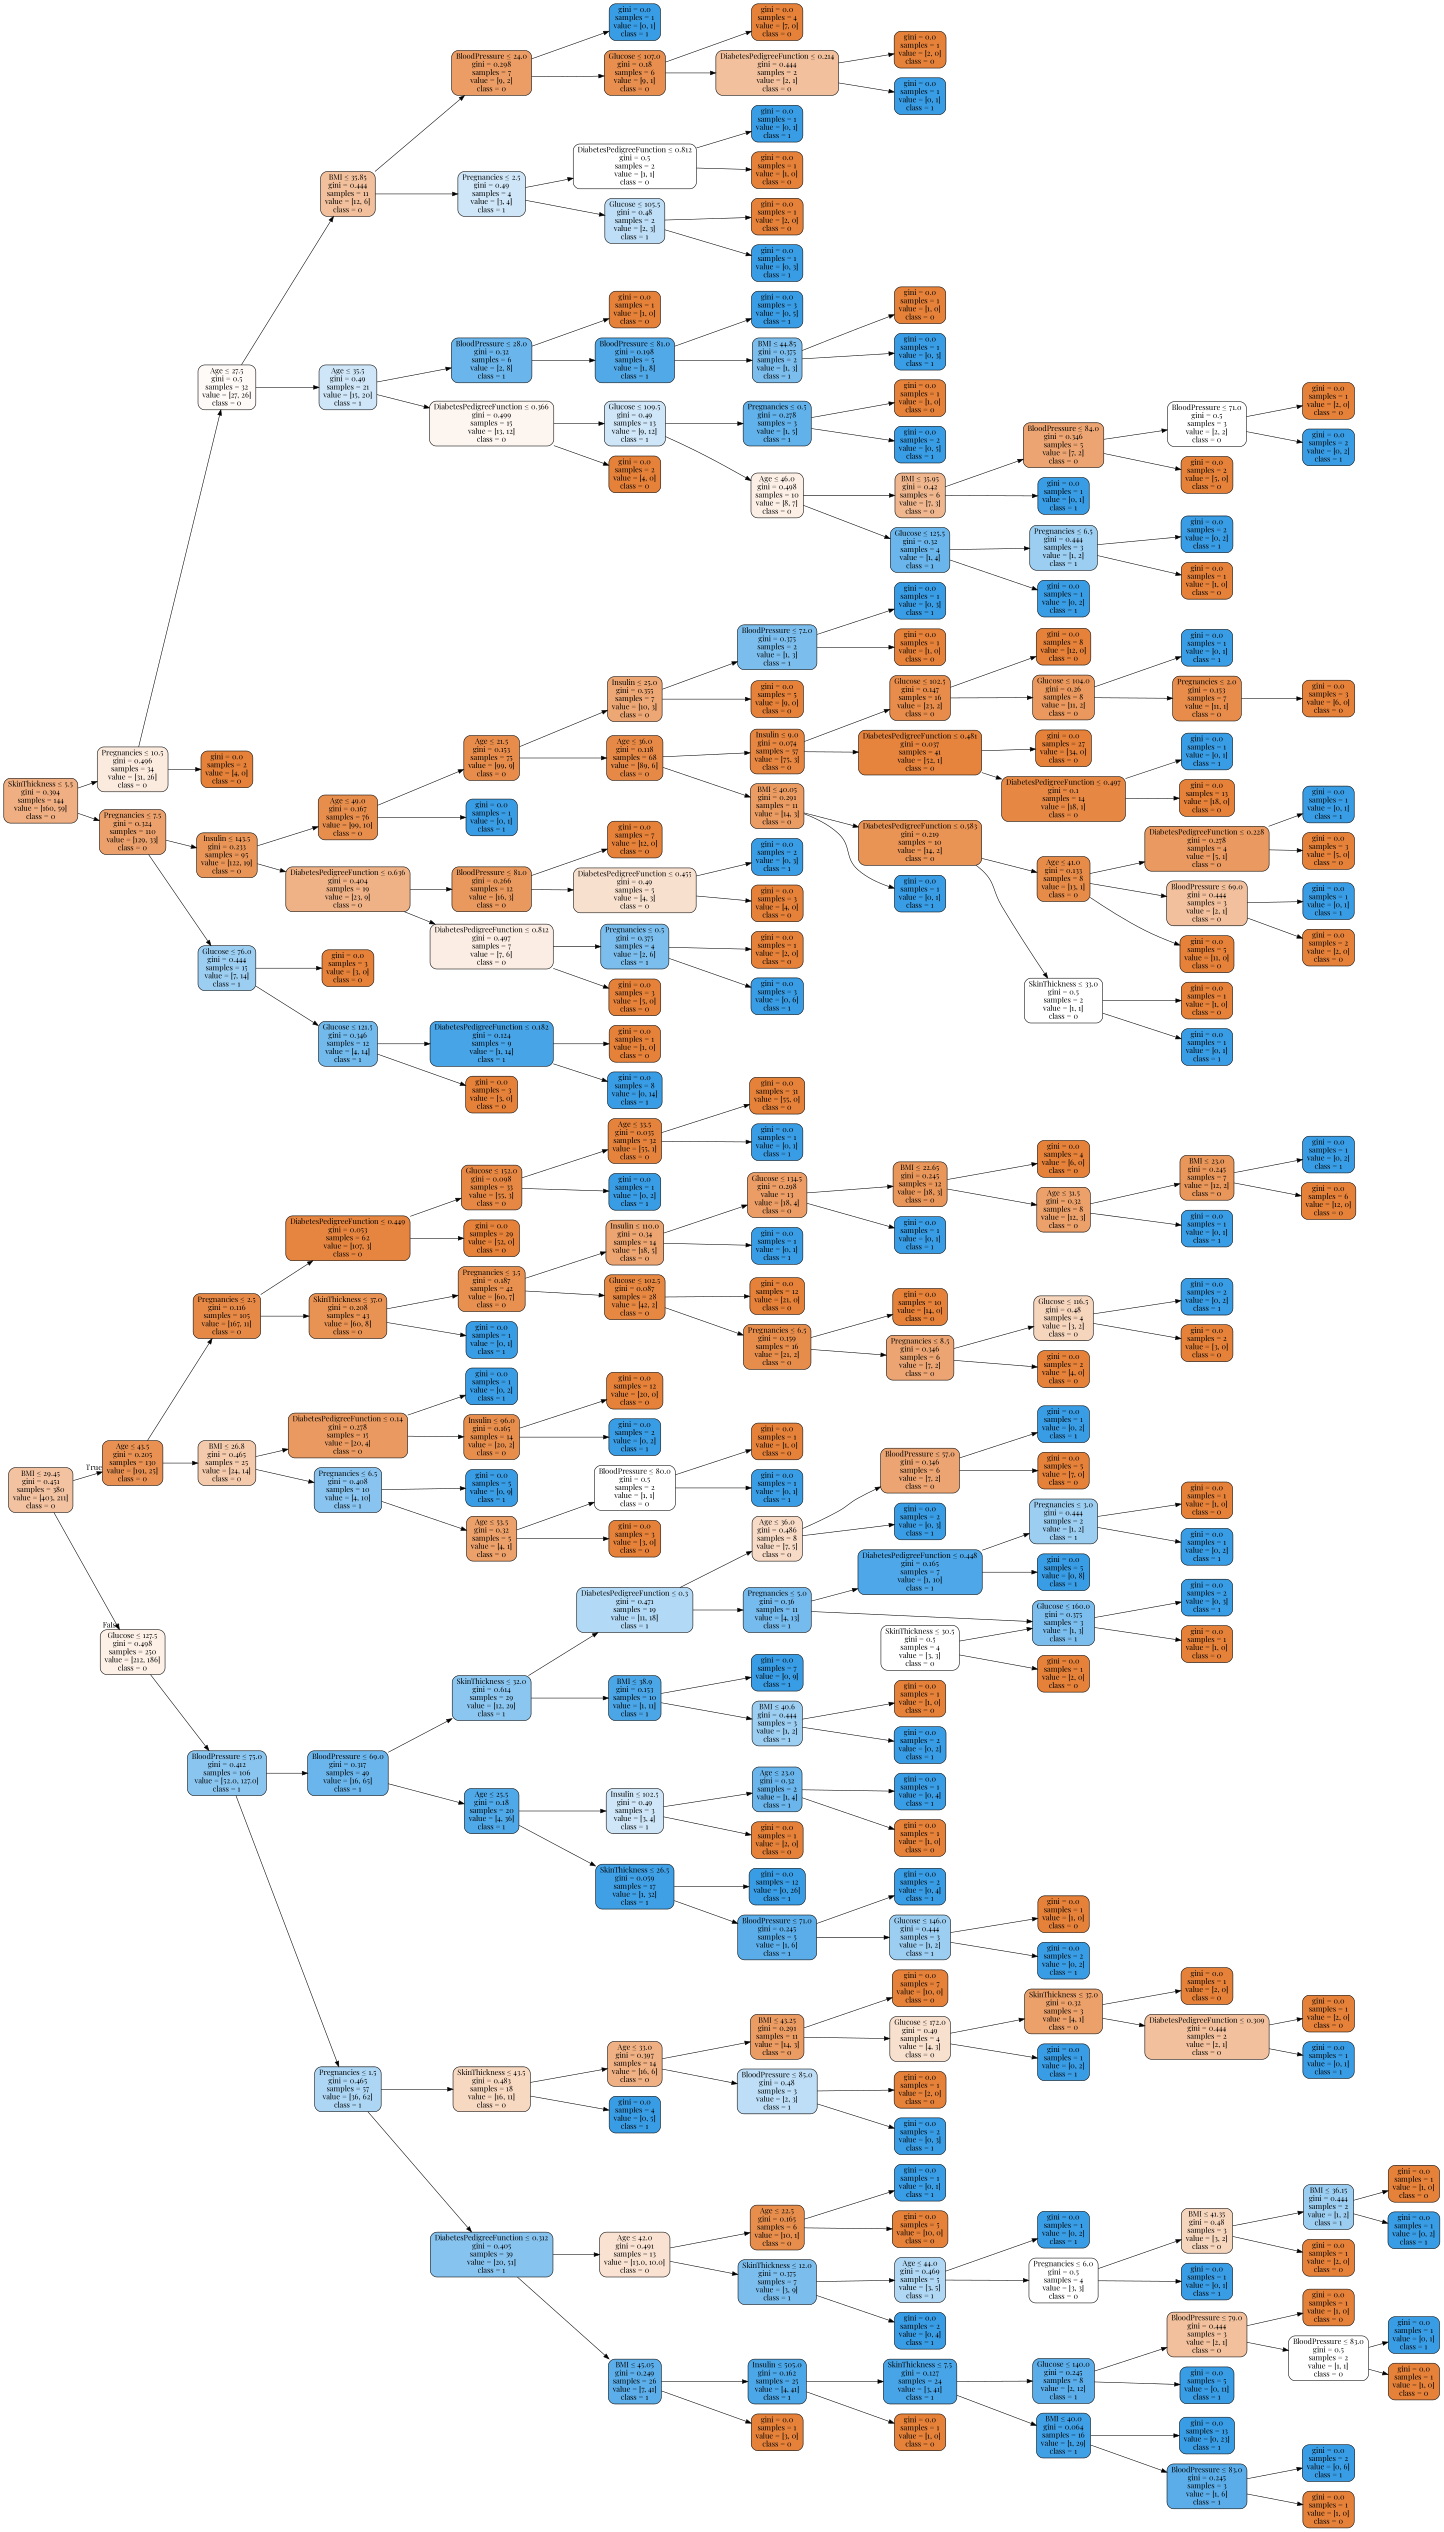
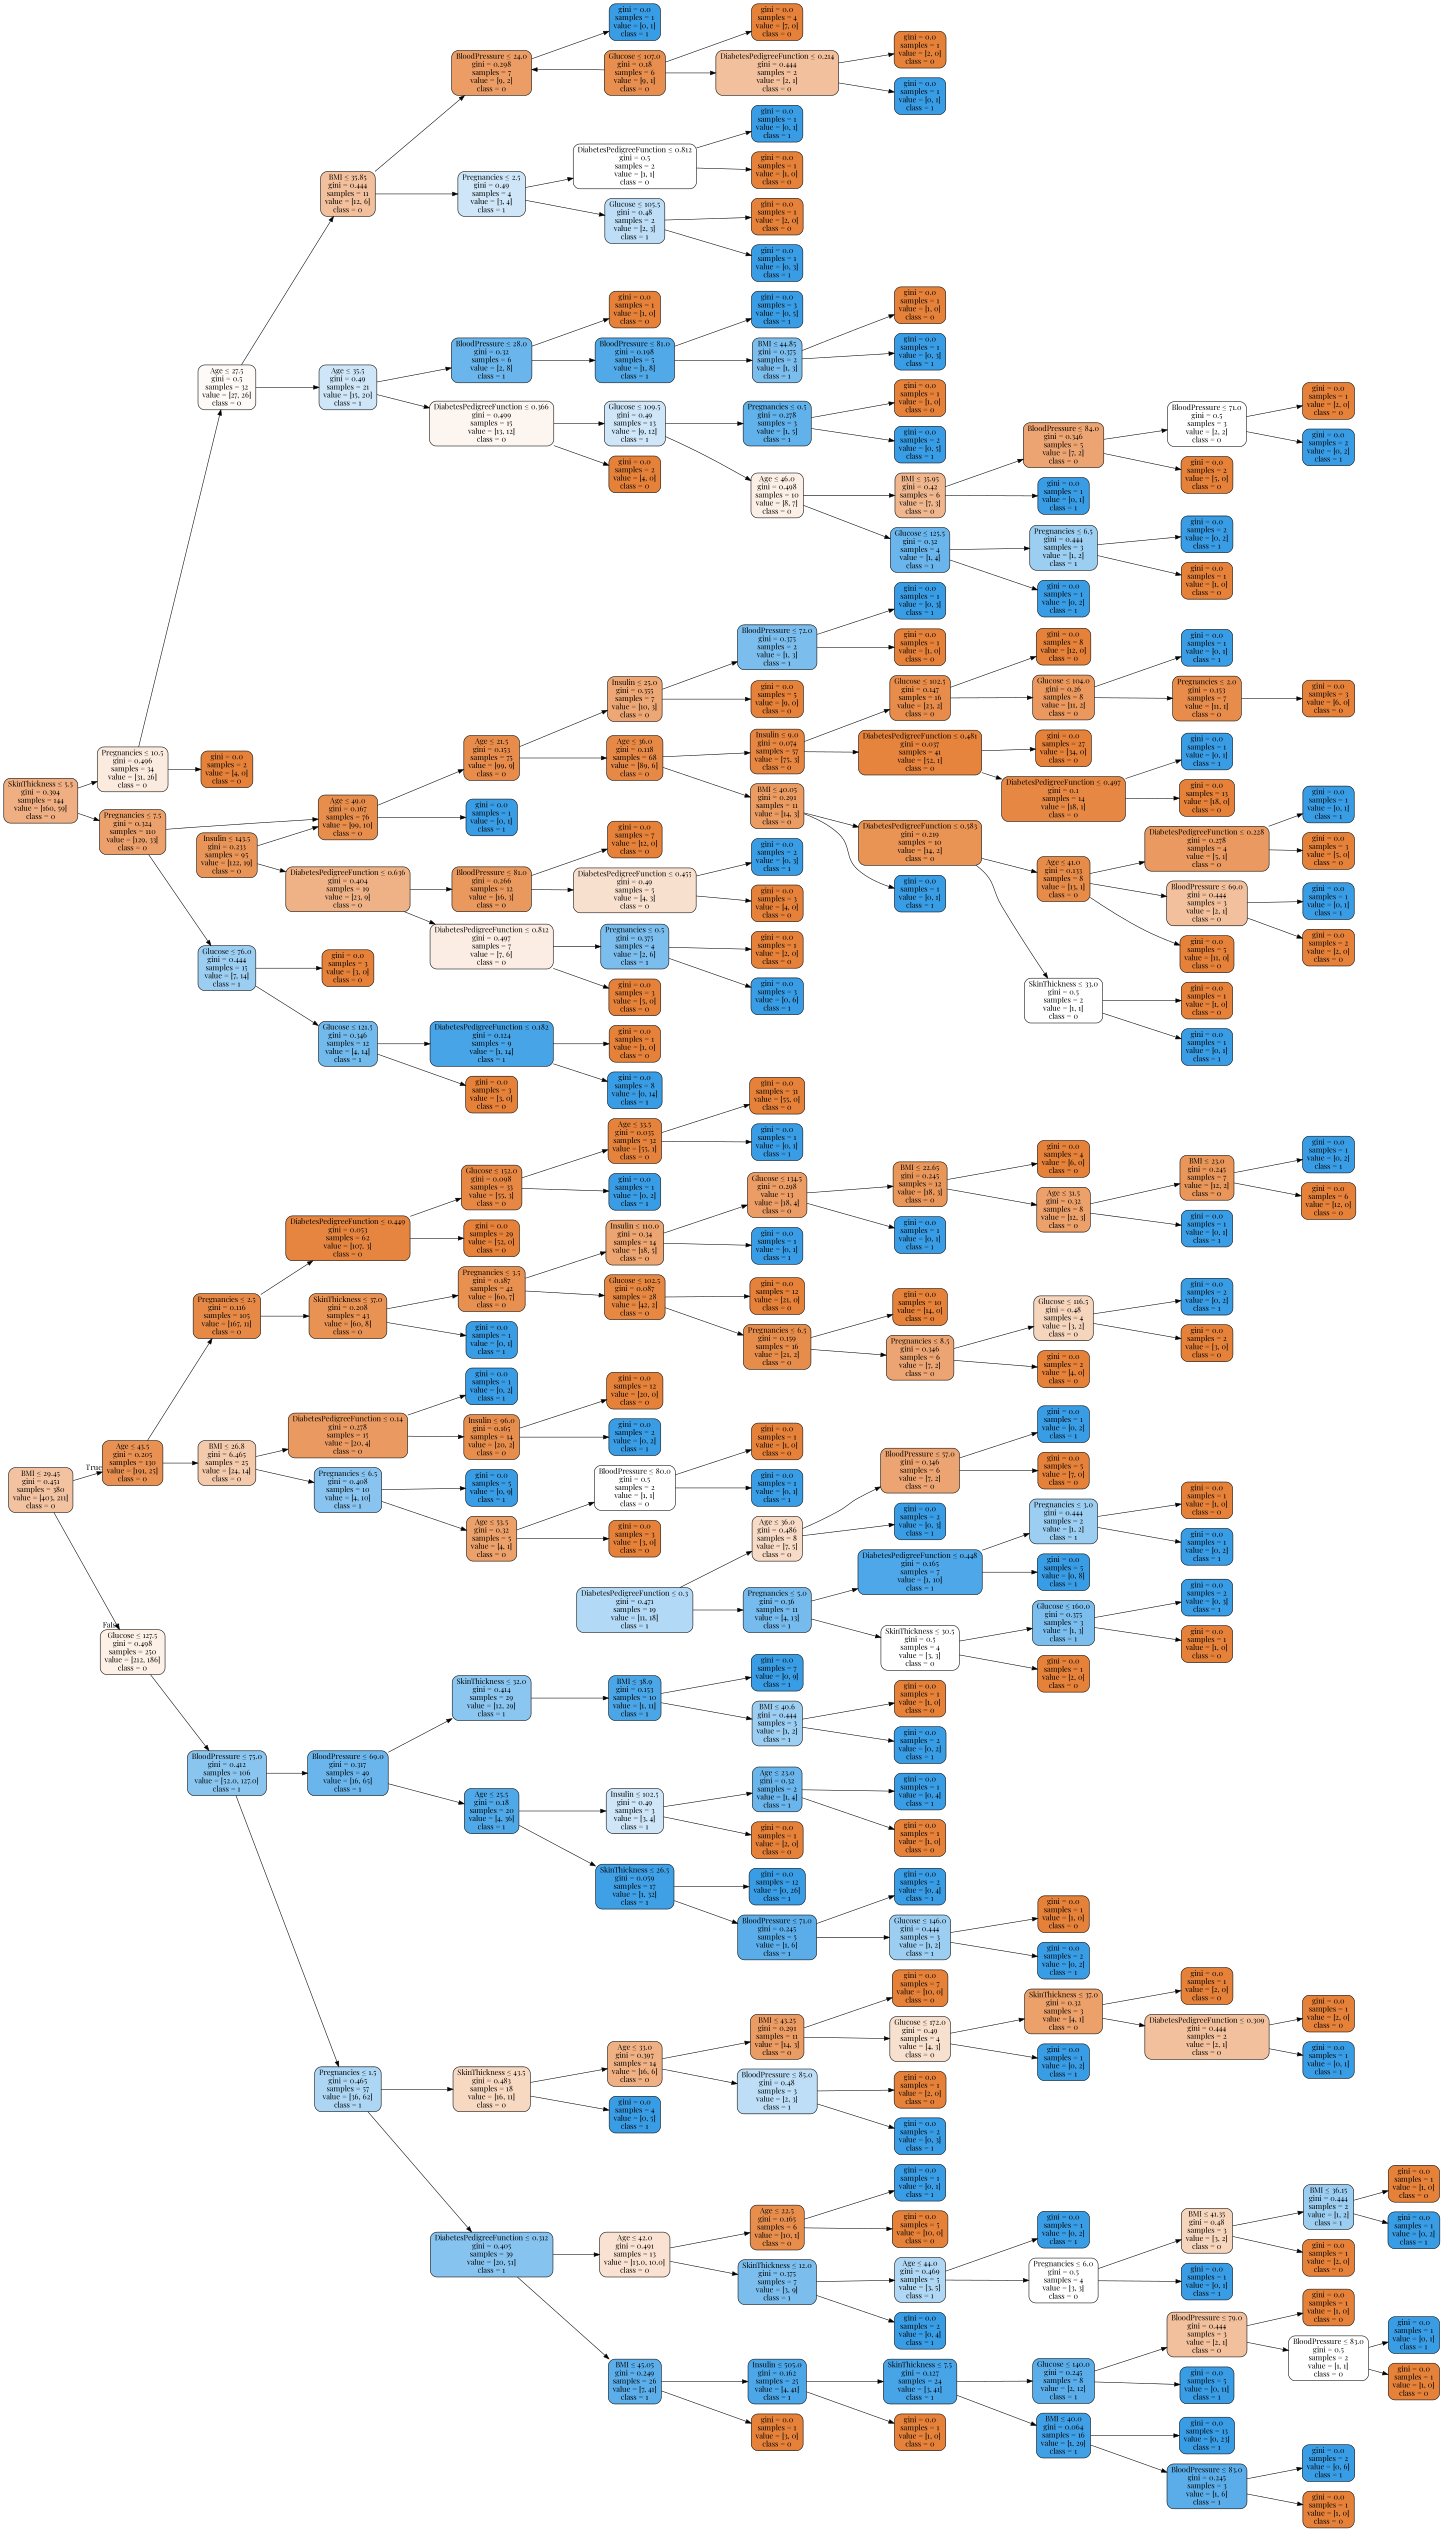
(565, 77) -> (571, 69)
(179, 843) -> (239, 824)
(227, 1455) -> (227, 1455)
(919, 1616) -> (843, 1628)
(561, 1656) -> none
(492, 1690) -> (492, 1690)
